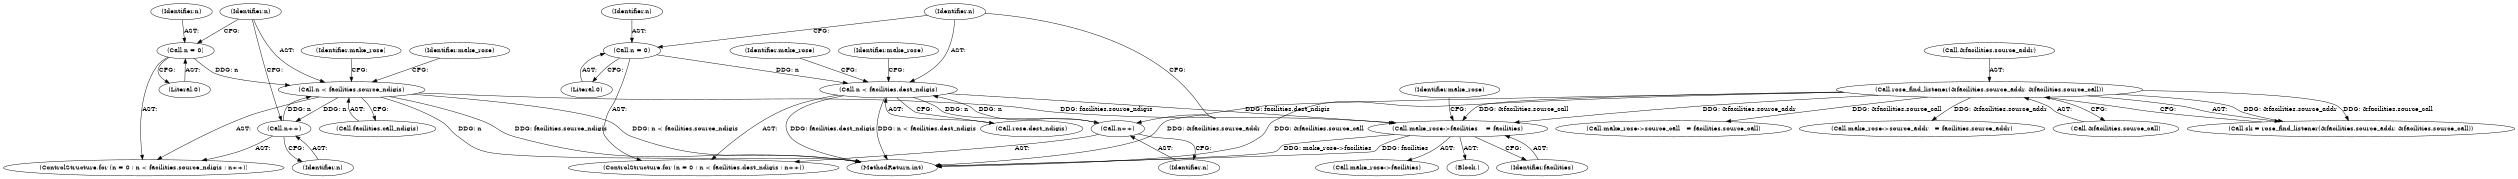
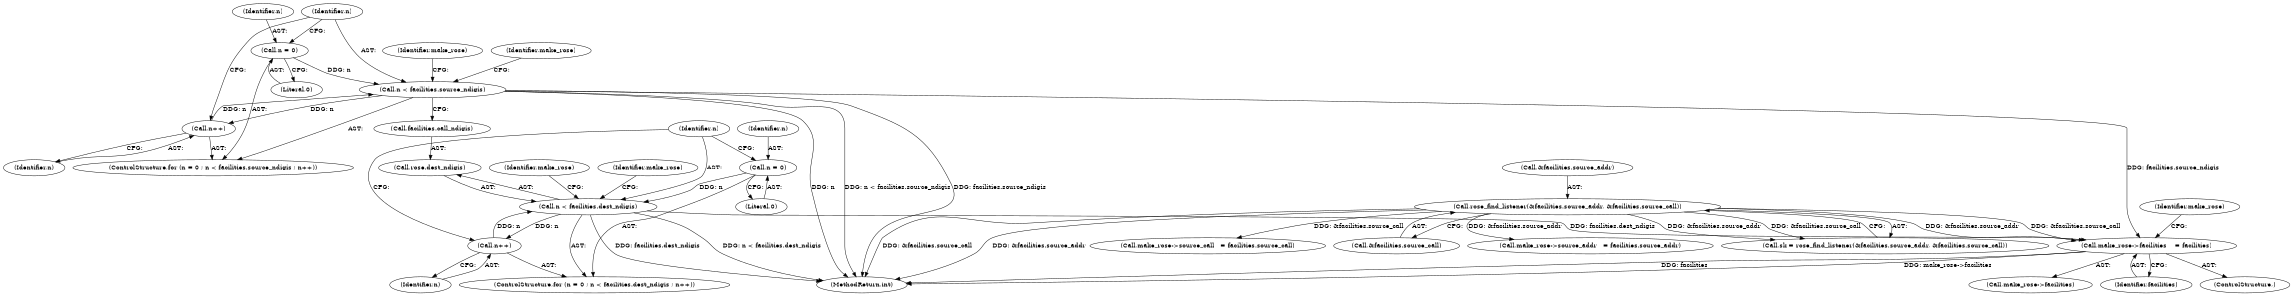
(926, 109) -> (527, 187)
(351, 113) -> (431, 146)
(1468, 168) -> (2245, 285)
